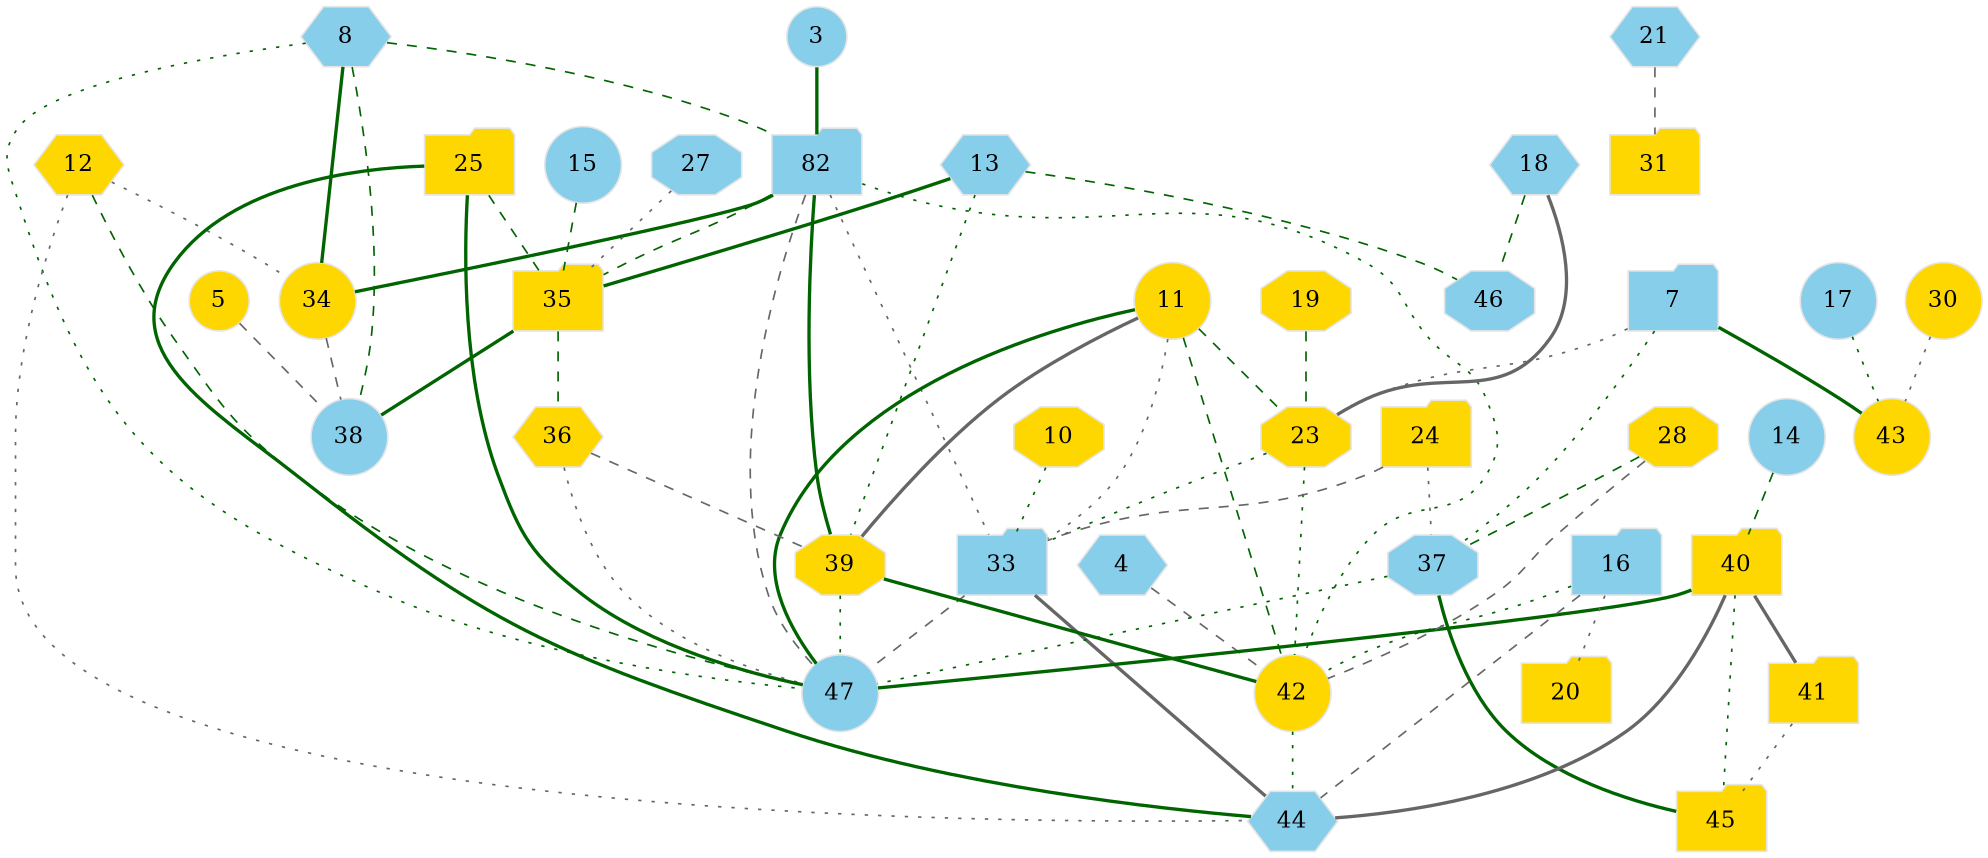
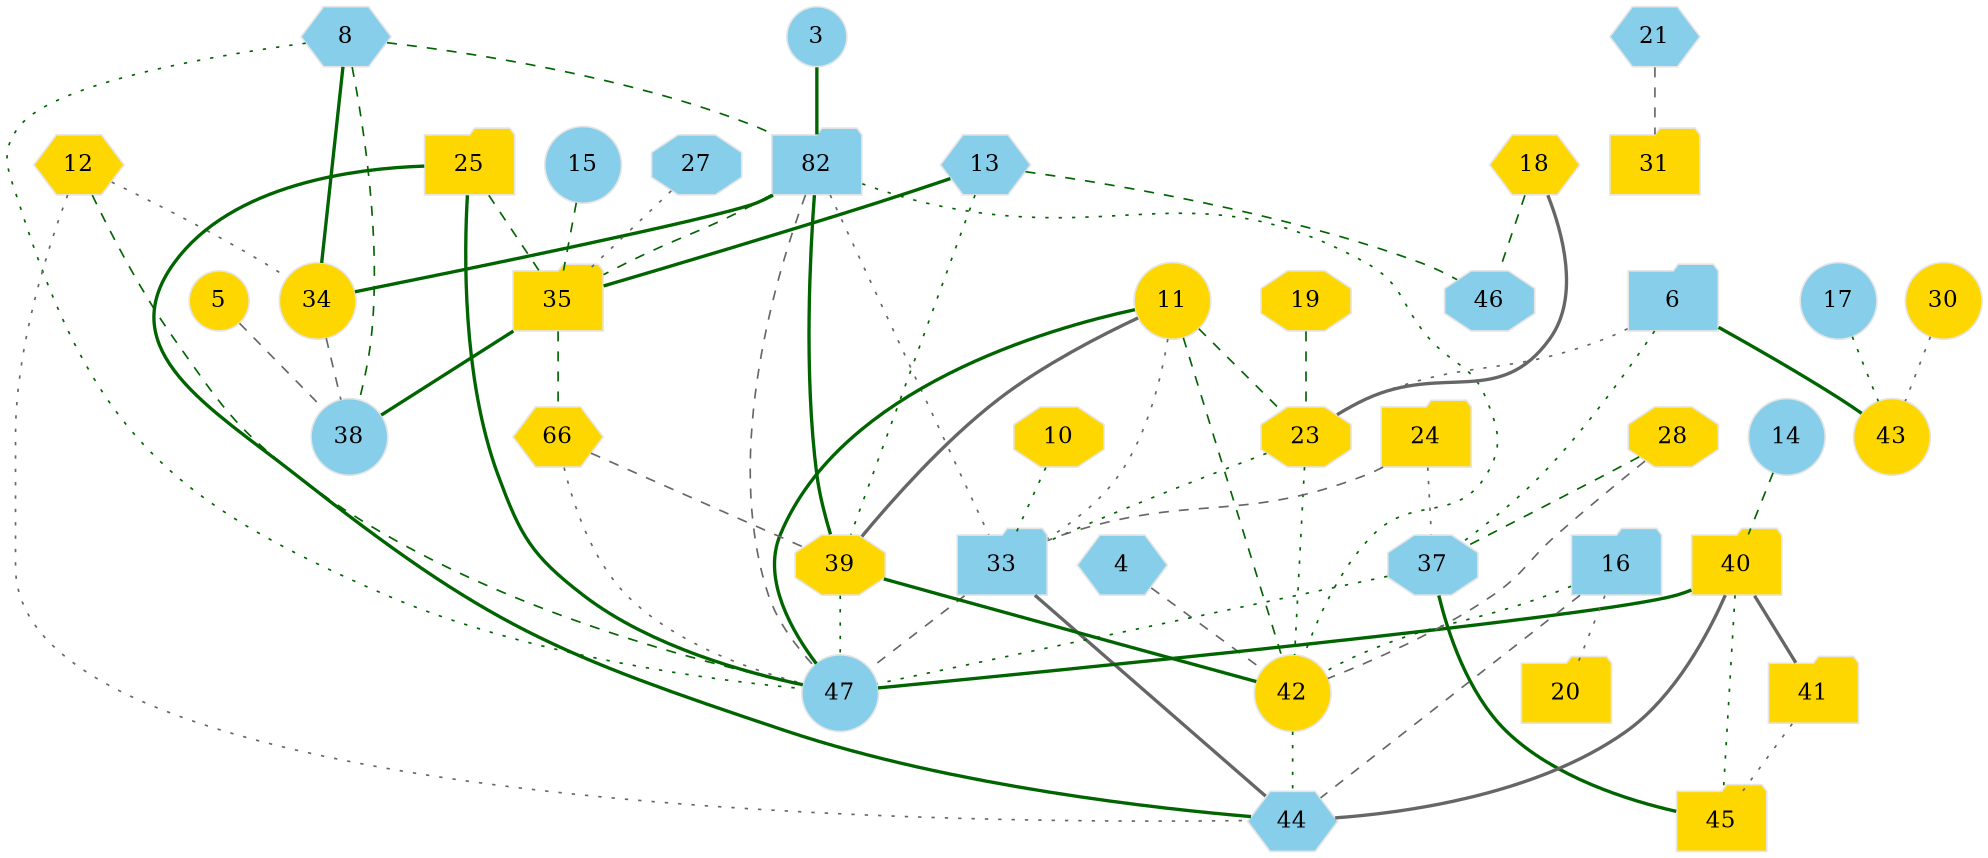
(1535, 165) -> (1535, 165)
(1673, 301) -> (1673, 301)
(558, 437) -> (558, 437)
